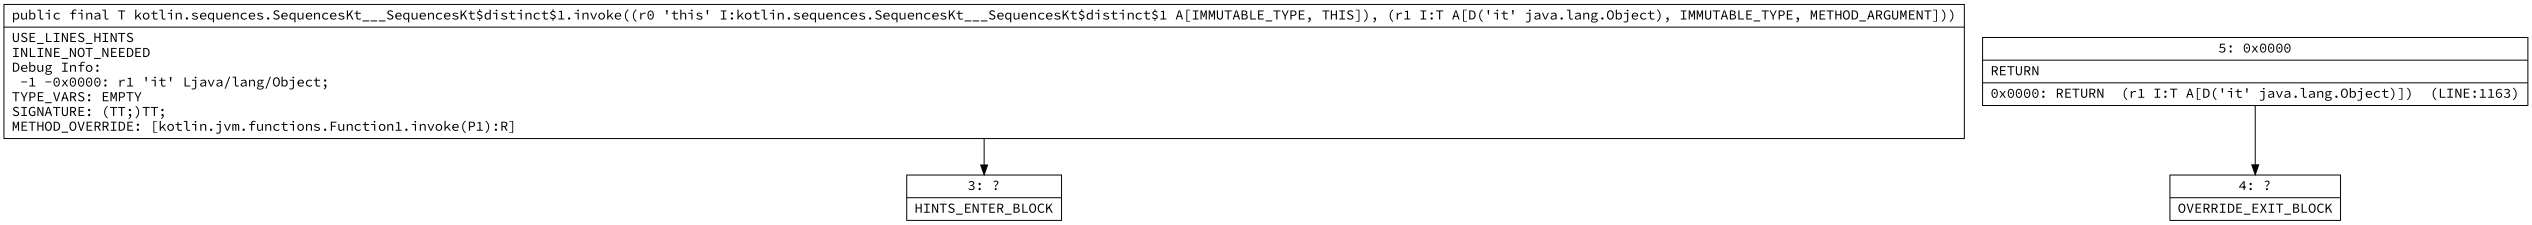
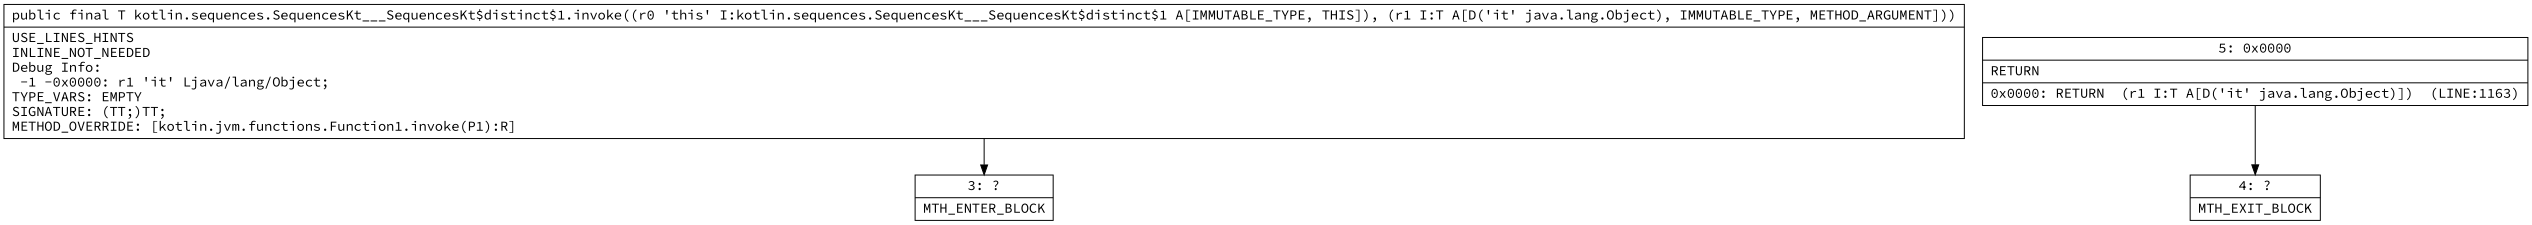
(984, 209) -> (984, 209)
(2255, 209) -> (2255, 209)
